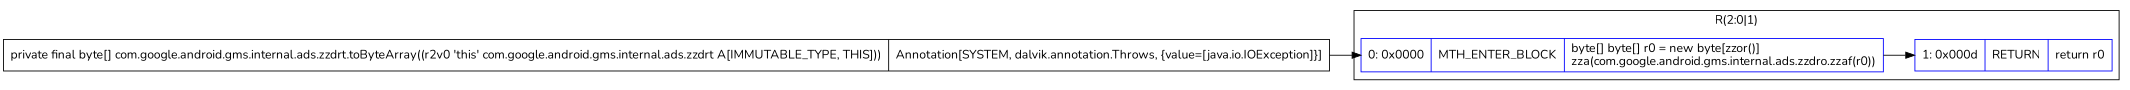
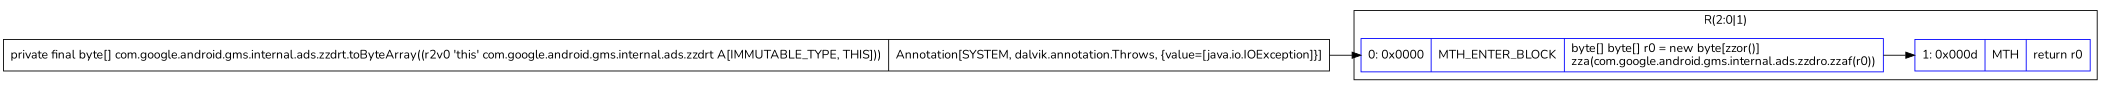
(2017, 55) -> (2006, 55)
